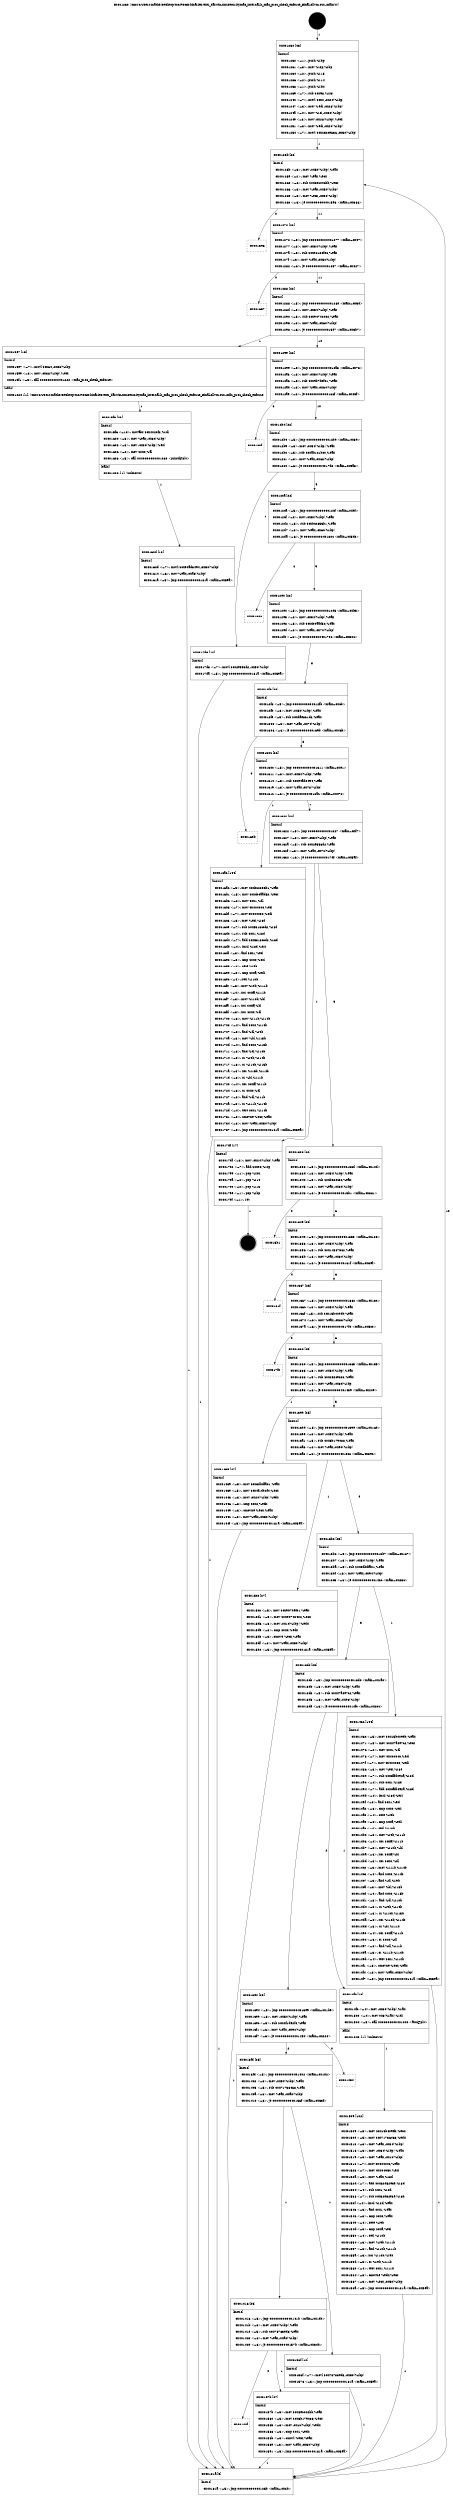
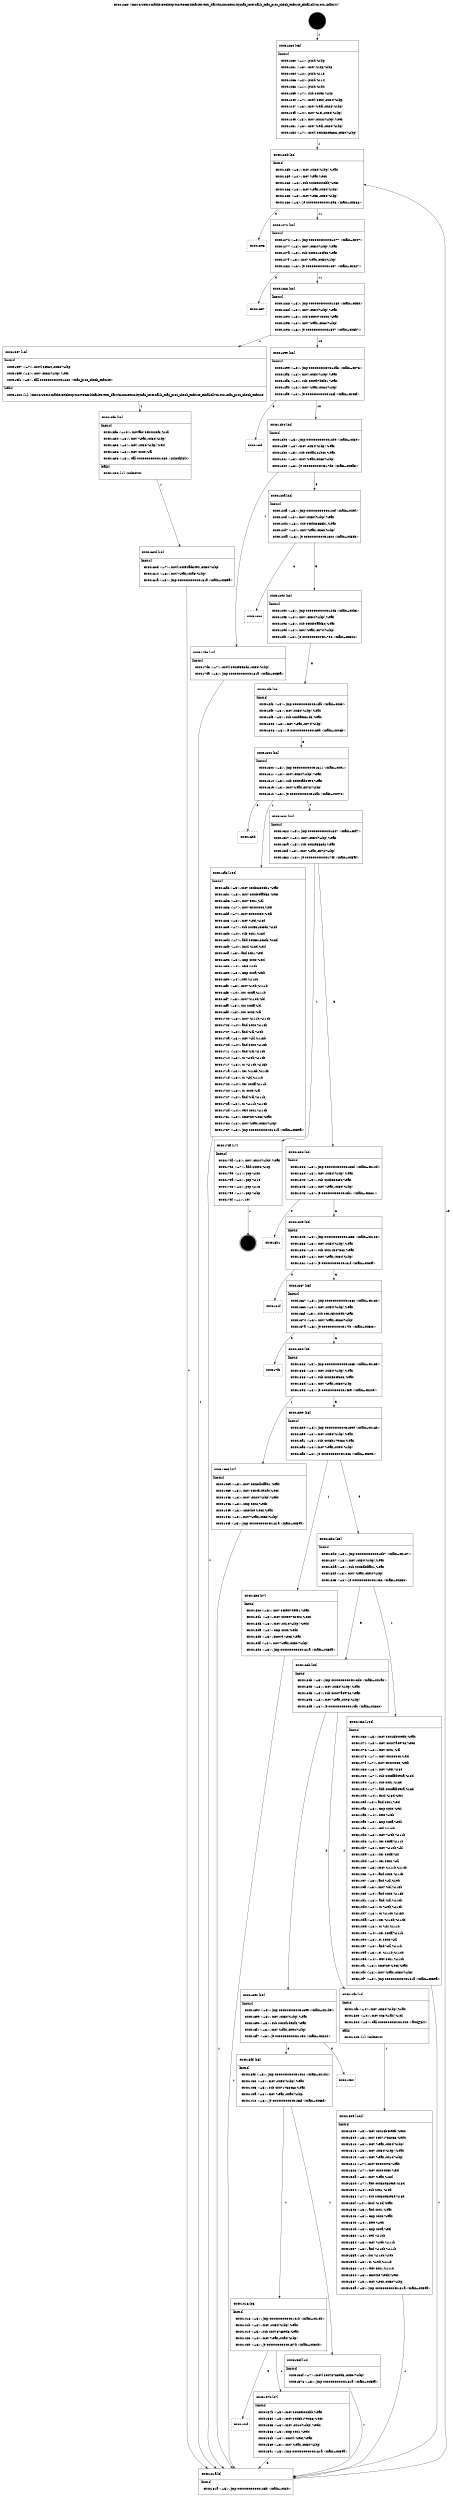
(241, 781) -> (251, 814)
(267, 2463) -> (267, 2463)
